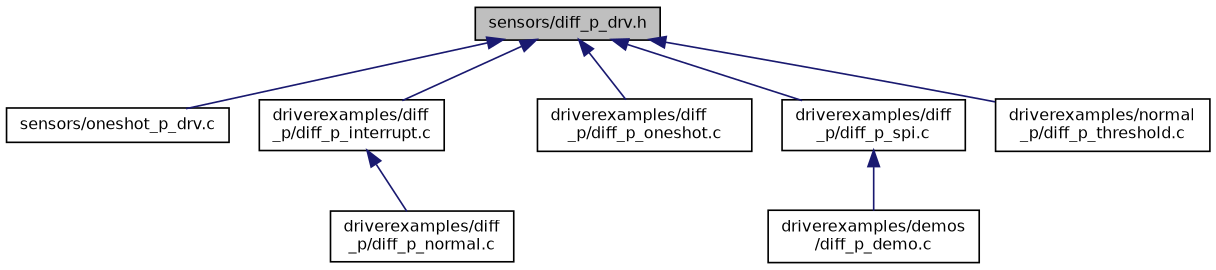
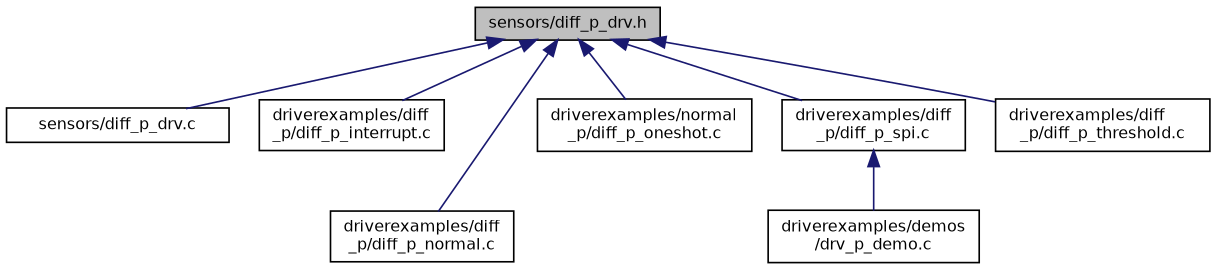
(118, 125) -> (118, 125)
(645, 125) -> (645, 125)
(1103, 125) -> (1103, 125)
(392, 188) -> (493, 133)
(874, 236) -> (874, 236)
